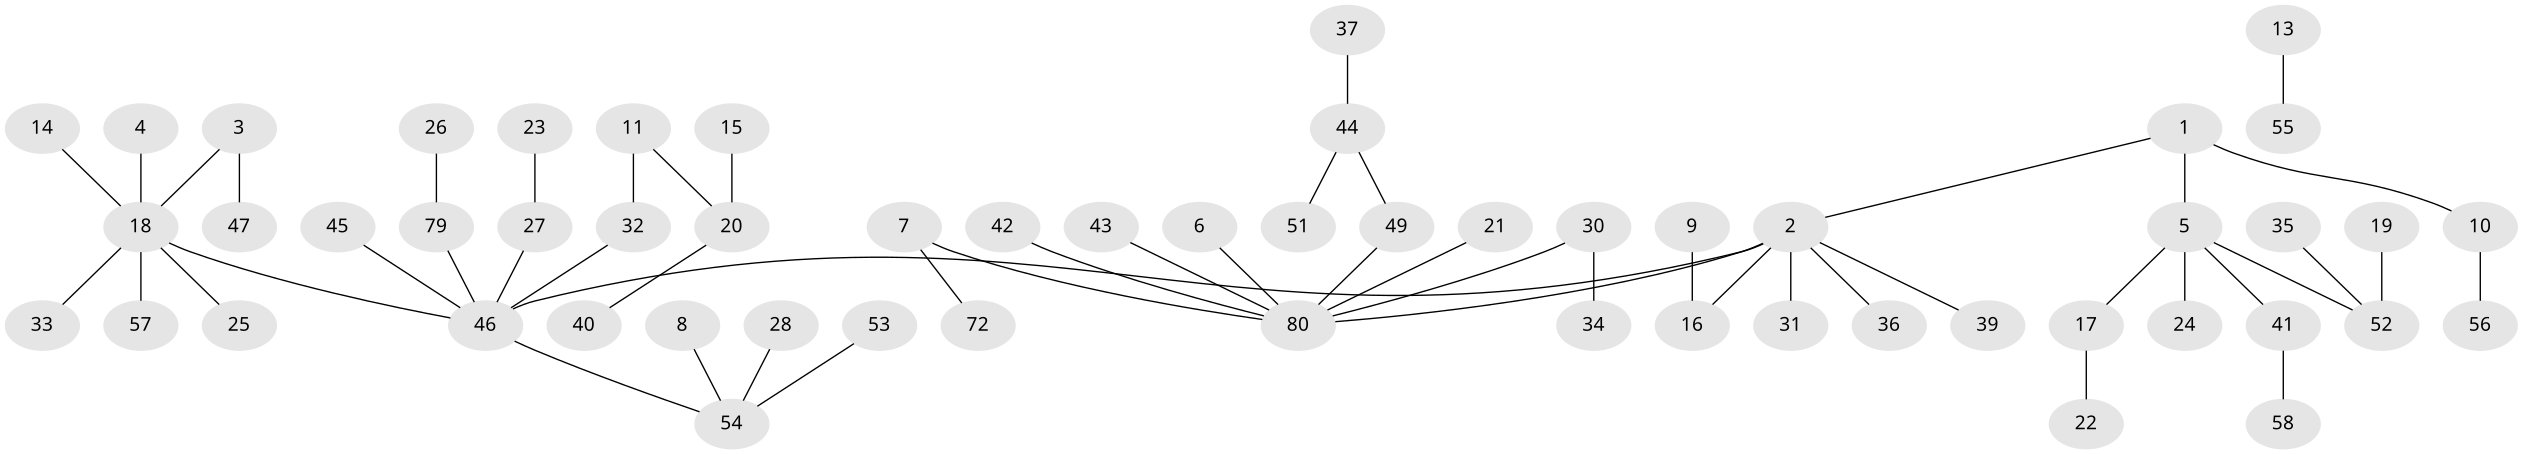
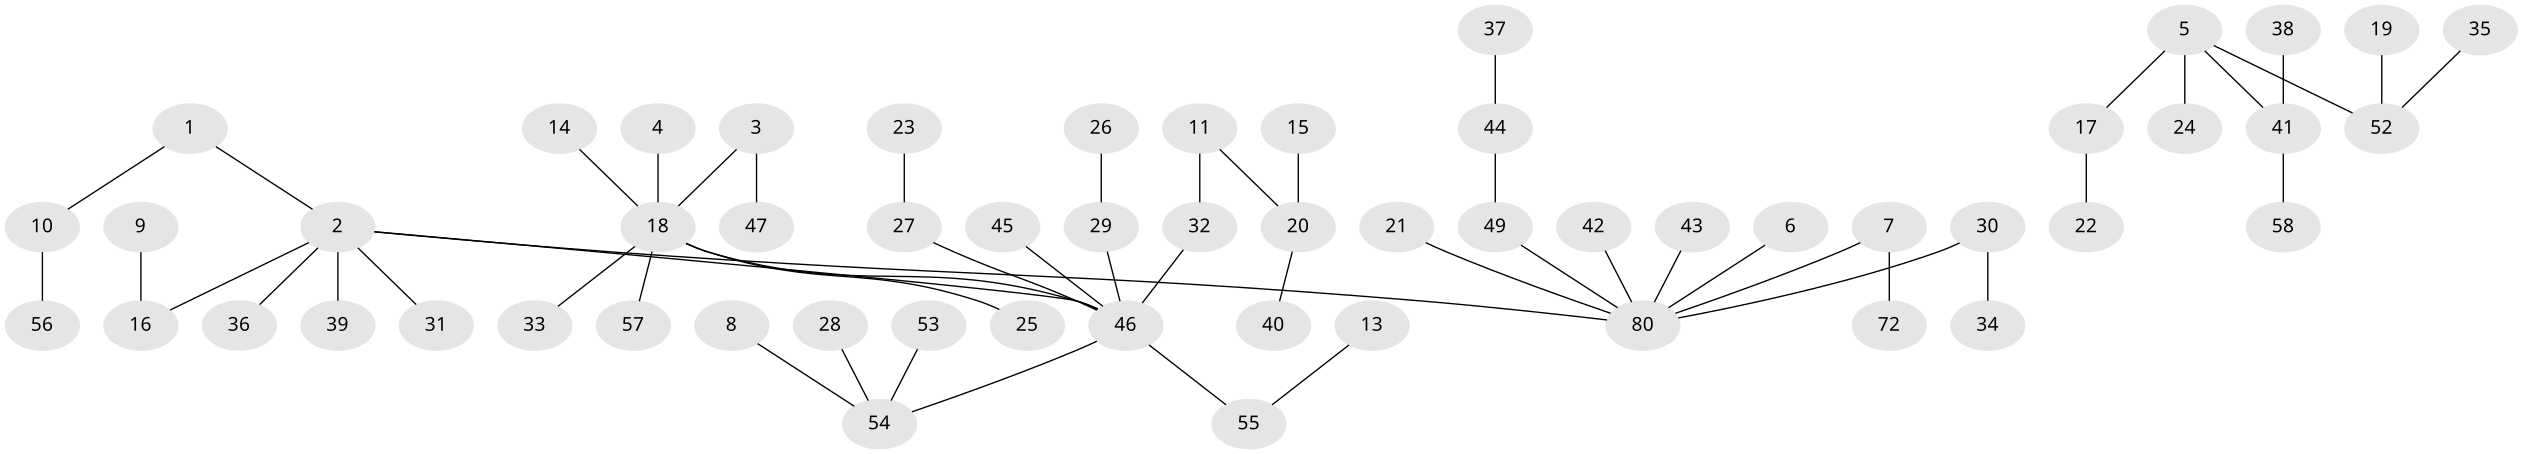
none -> (2283, 30)
(2185, 178) -> none
(436, 227) -> (1101, 227)
(1298, 227) -> none
none -> (1188, 375)
